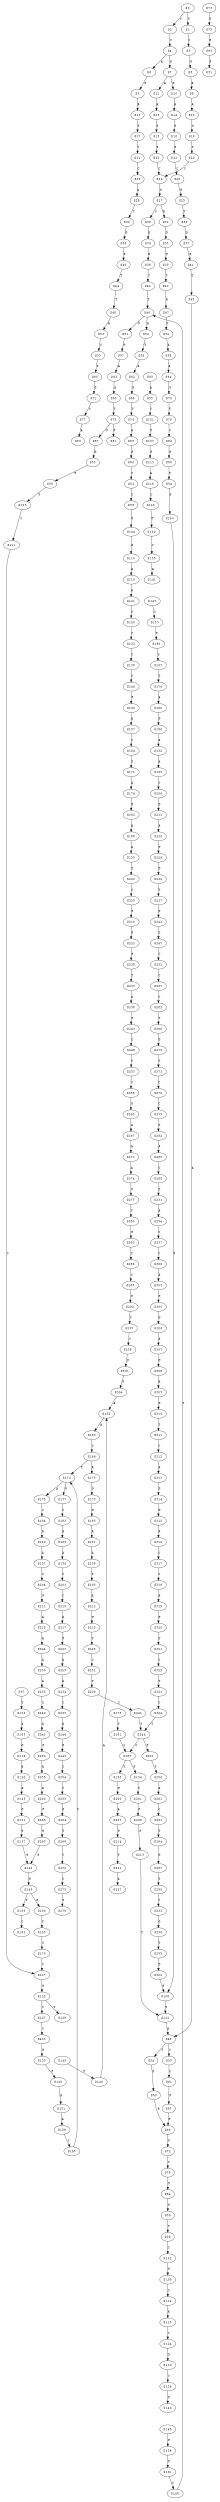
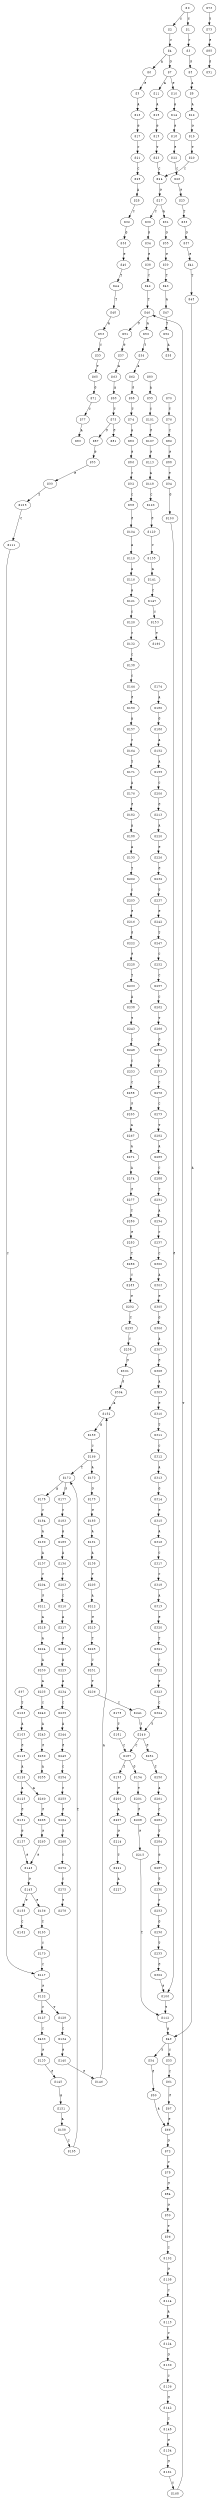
(169, 377) -> none
none -> (152, 589)
(158, 665) -> none
(42, 1787) -> (31, 1787)
none -> (62, 2039)
none -> (168, 2417)
